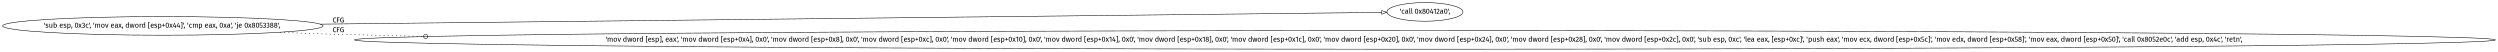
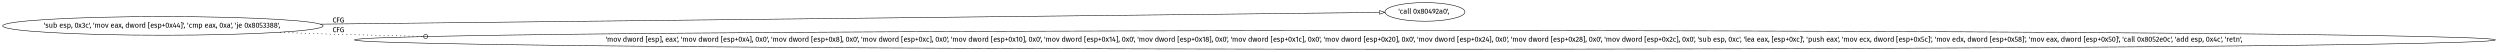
(1425, 12) -> (1425, 12)
